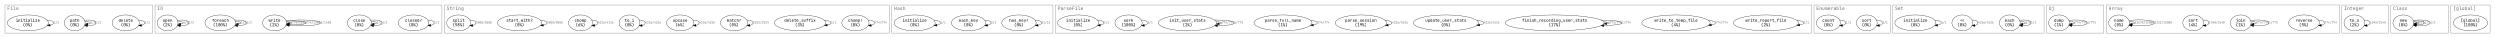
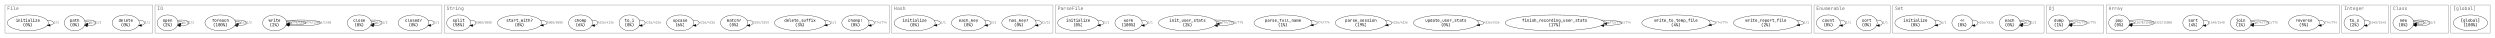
(2119, 23) -> (2119, 23)
